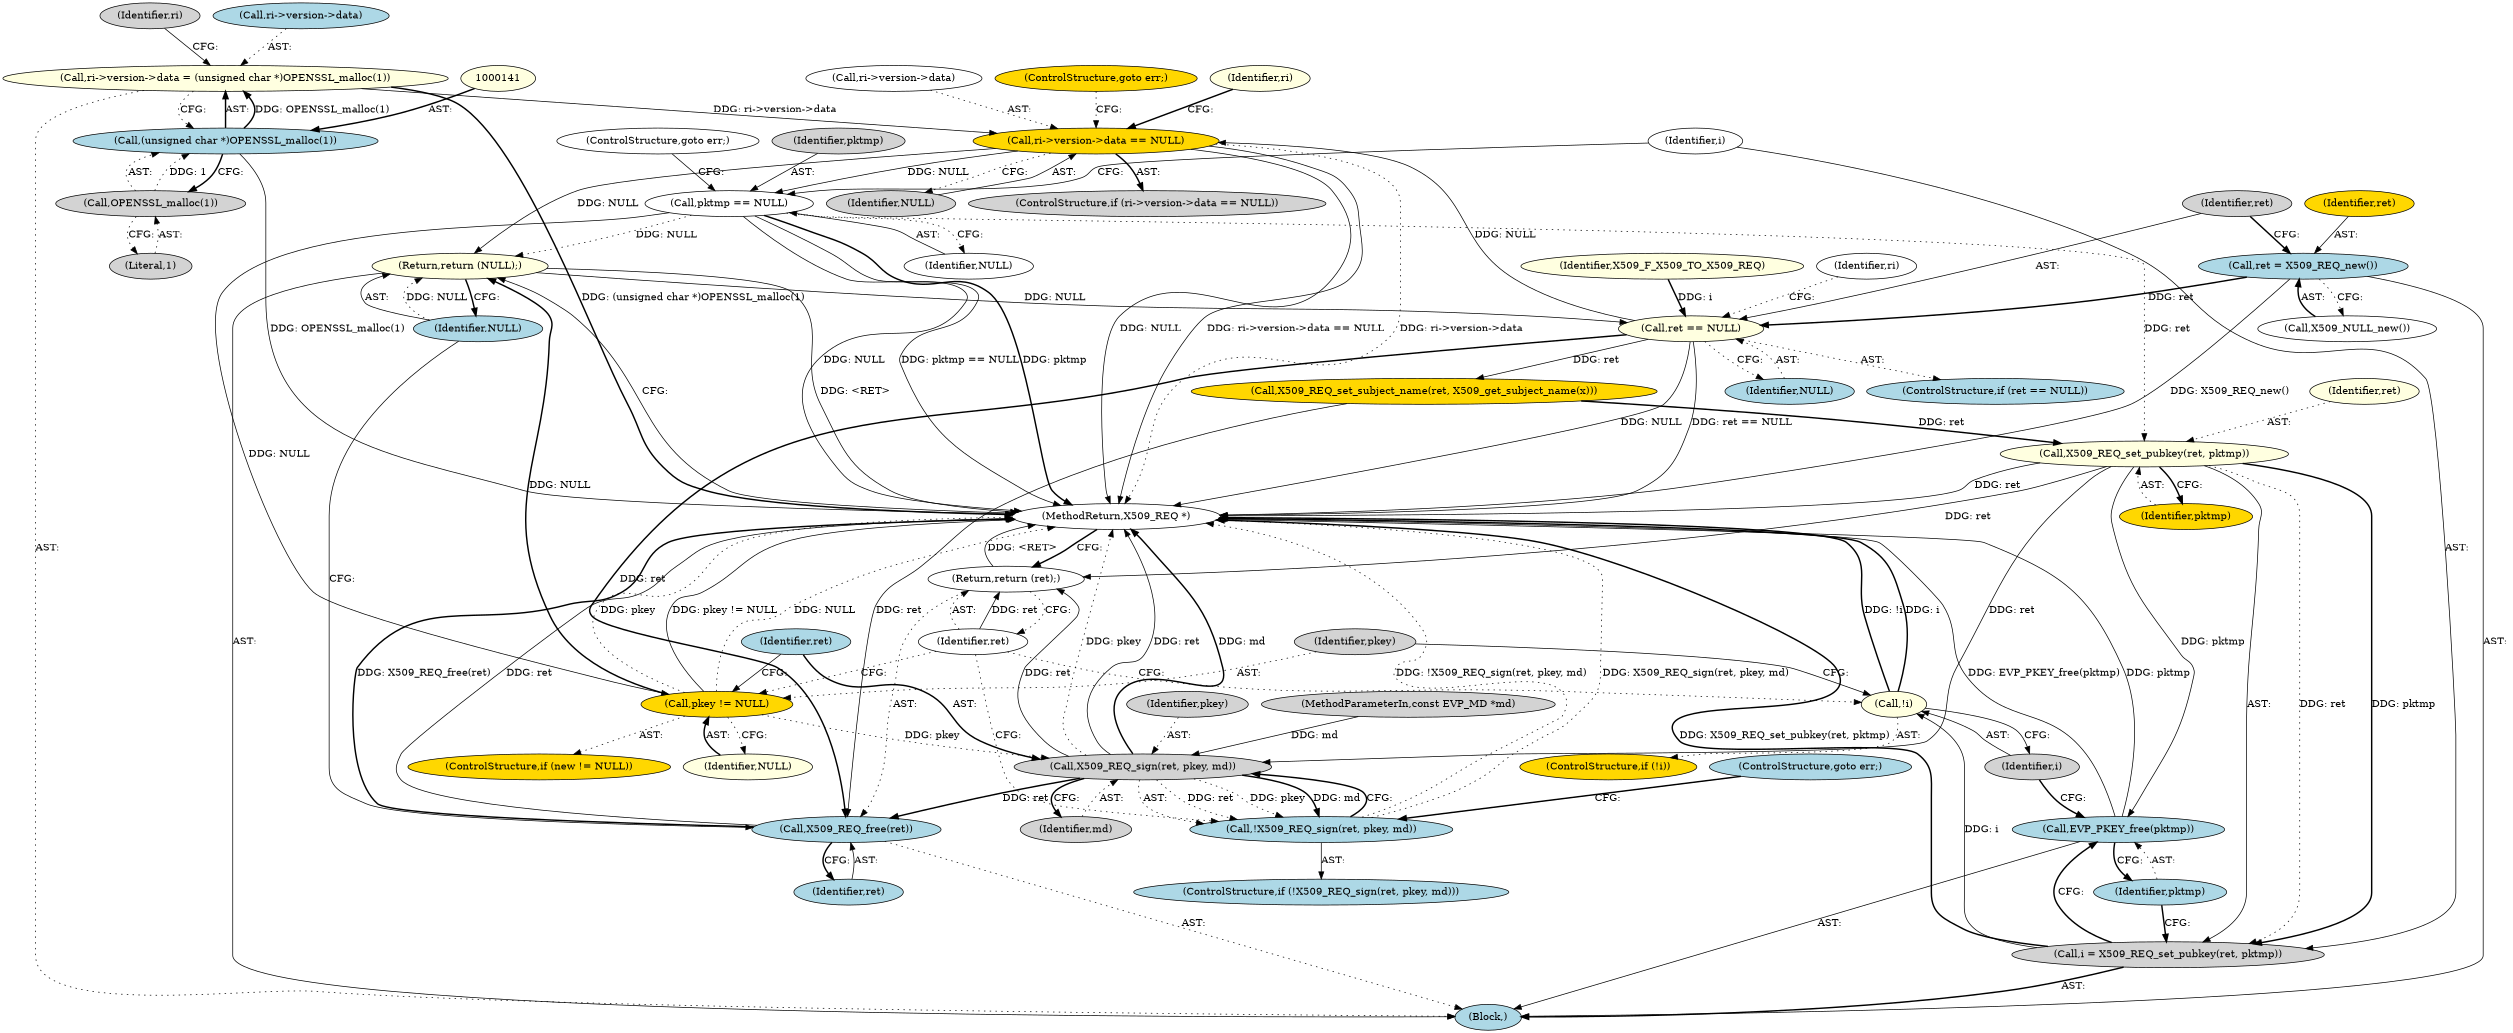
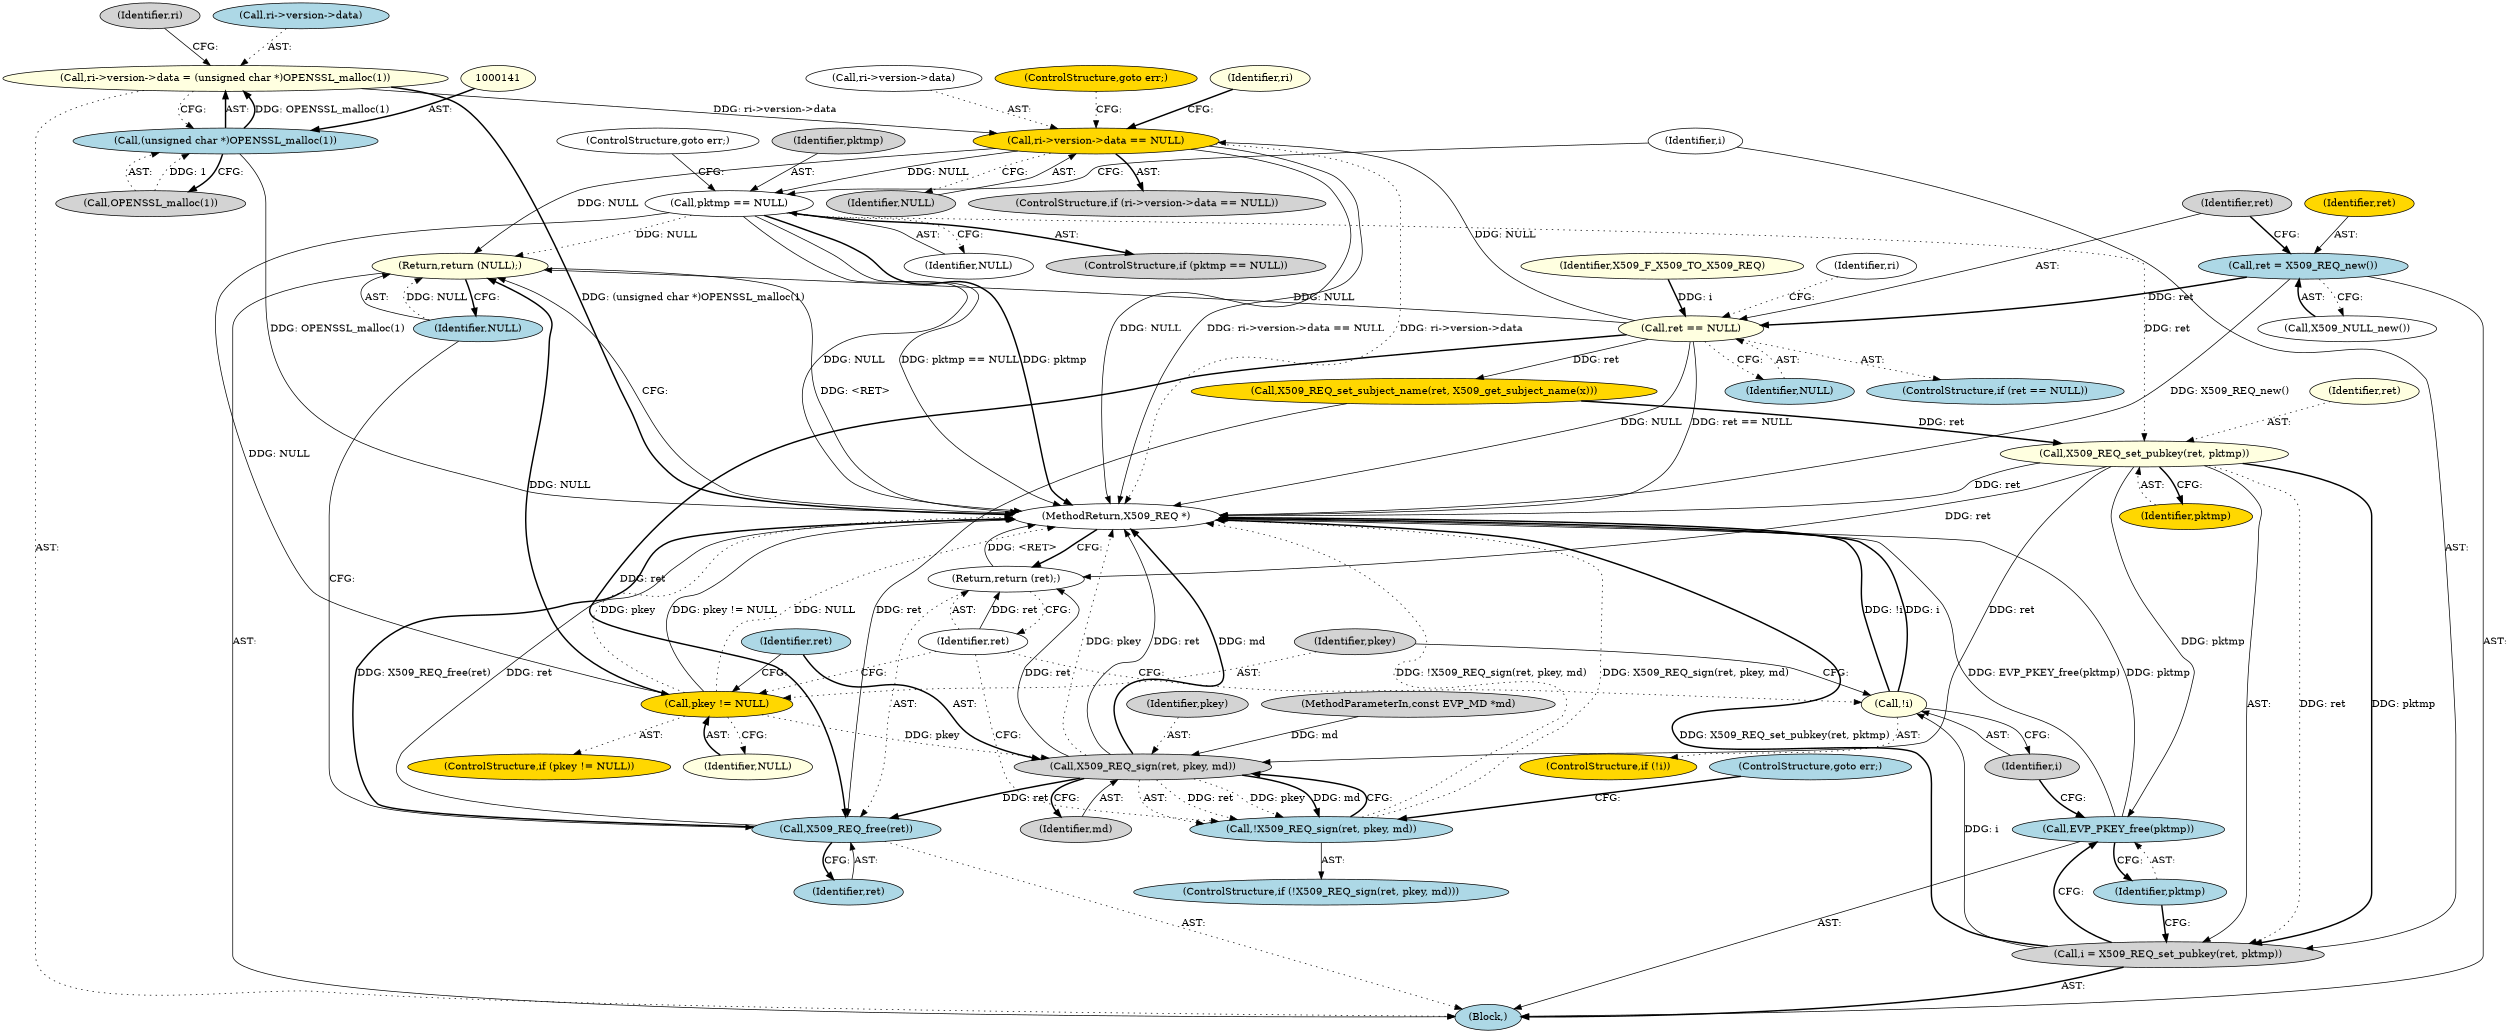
(151, 266) -> none
none -> (1186, 266)
(1078, 305) -> (1089, 293)
(539, 767) -> (539, 767)
(1095, 798) -> (1095, 798)
